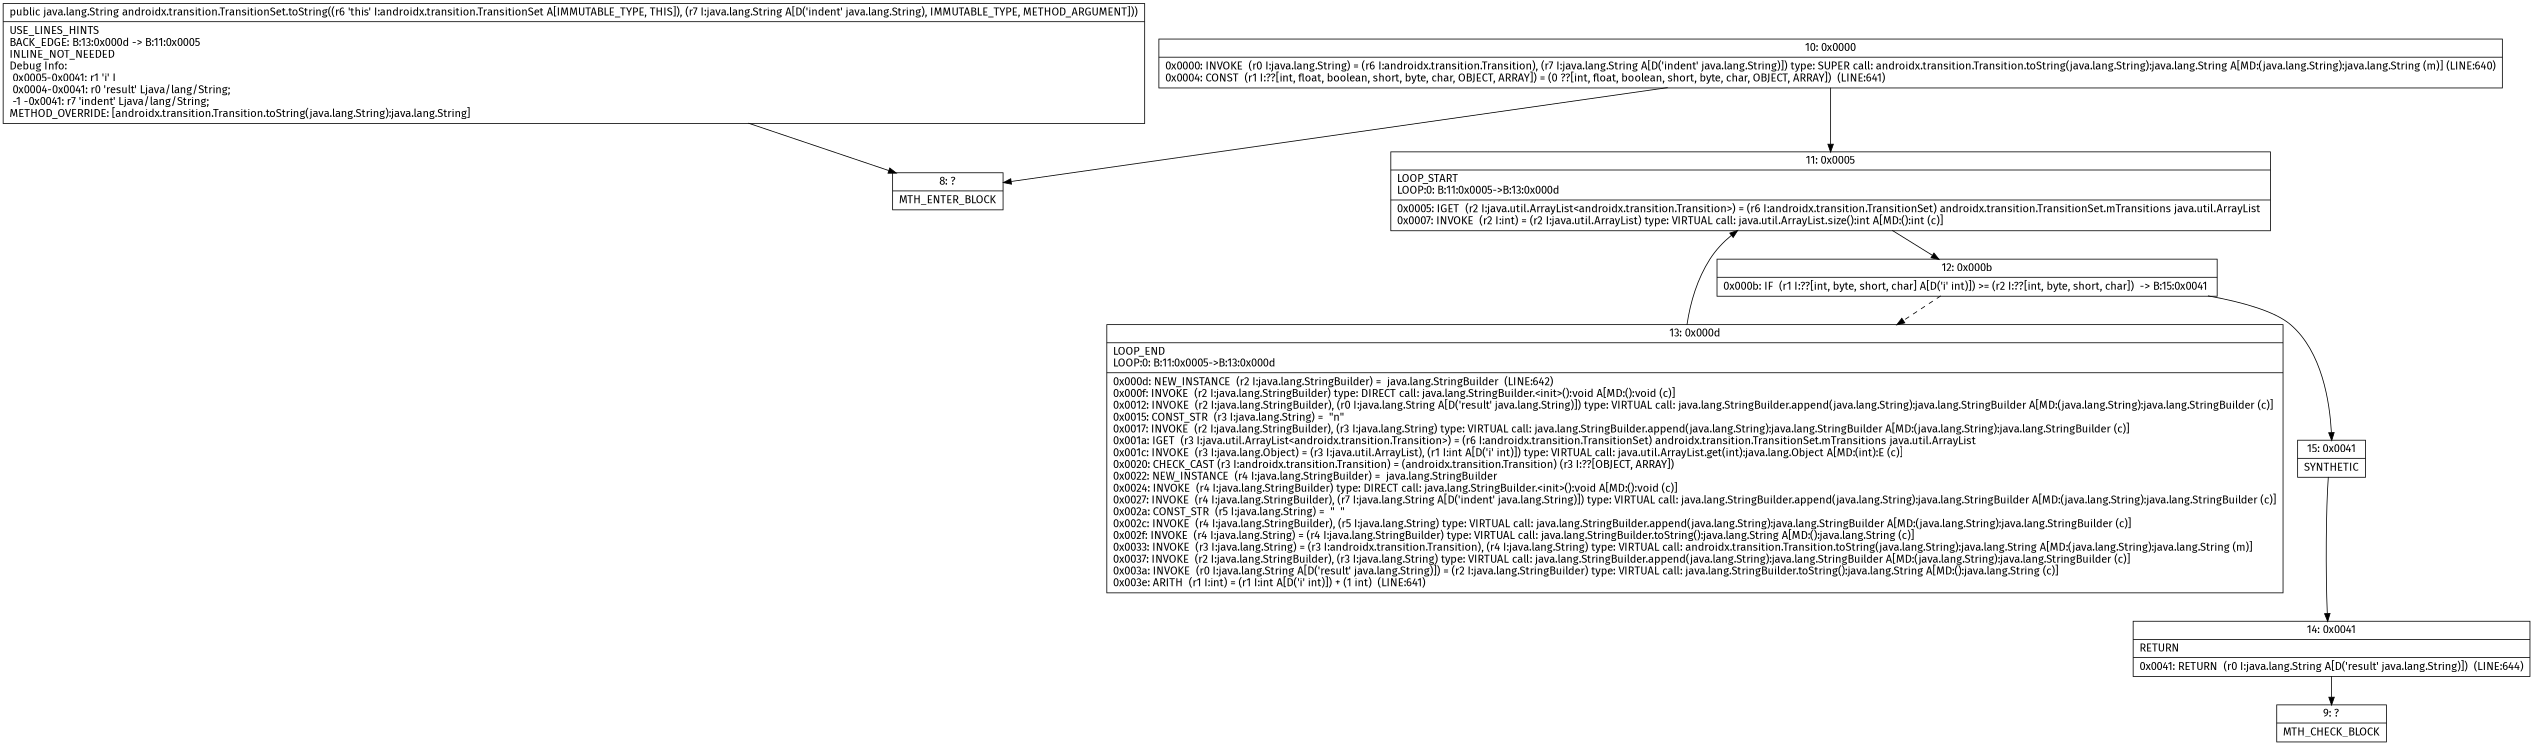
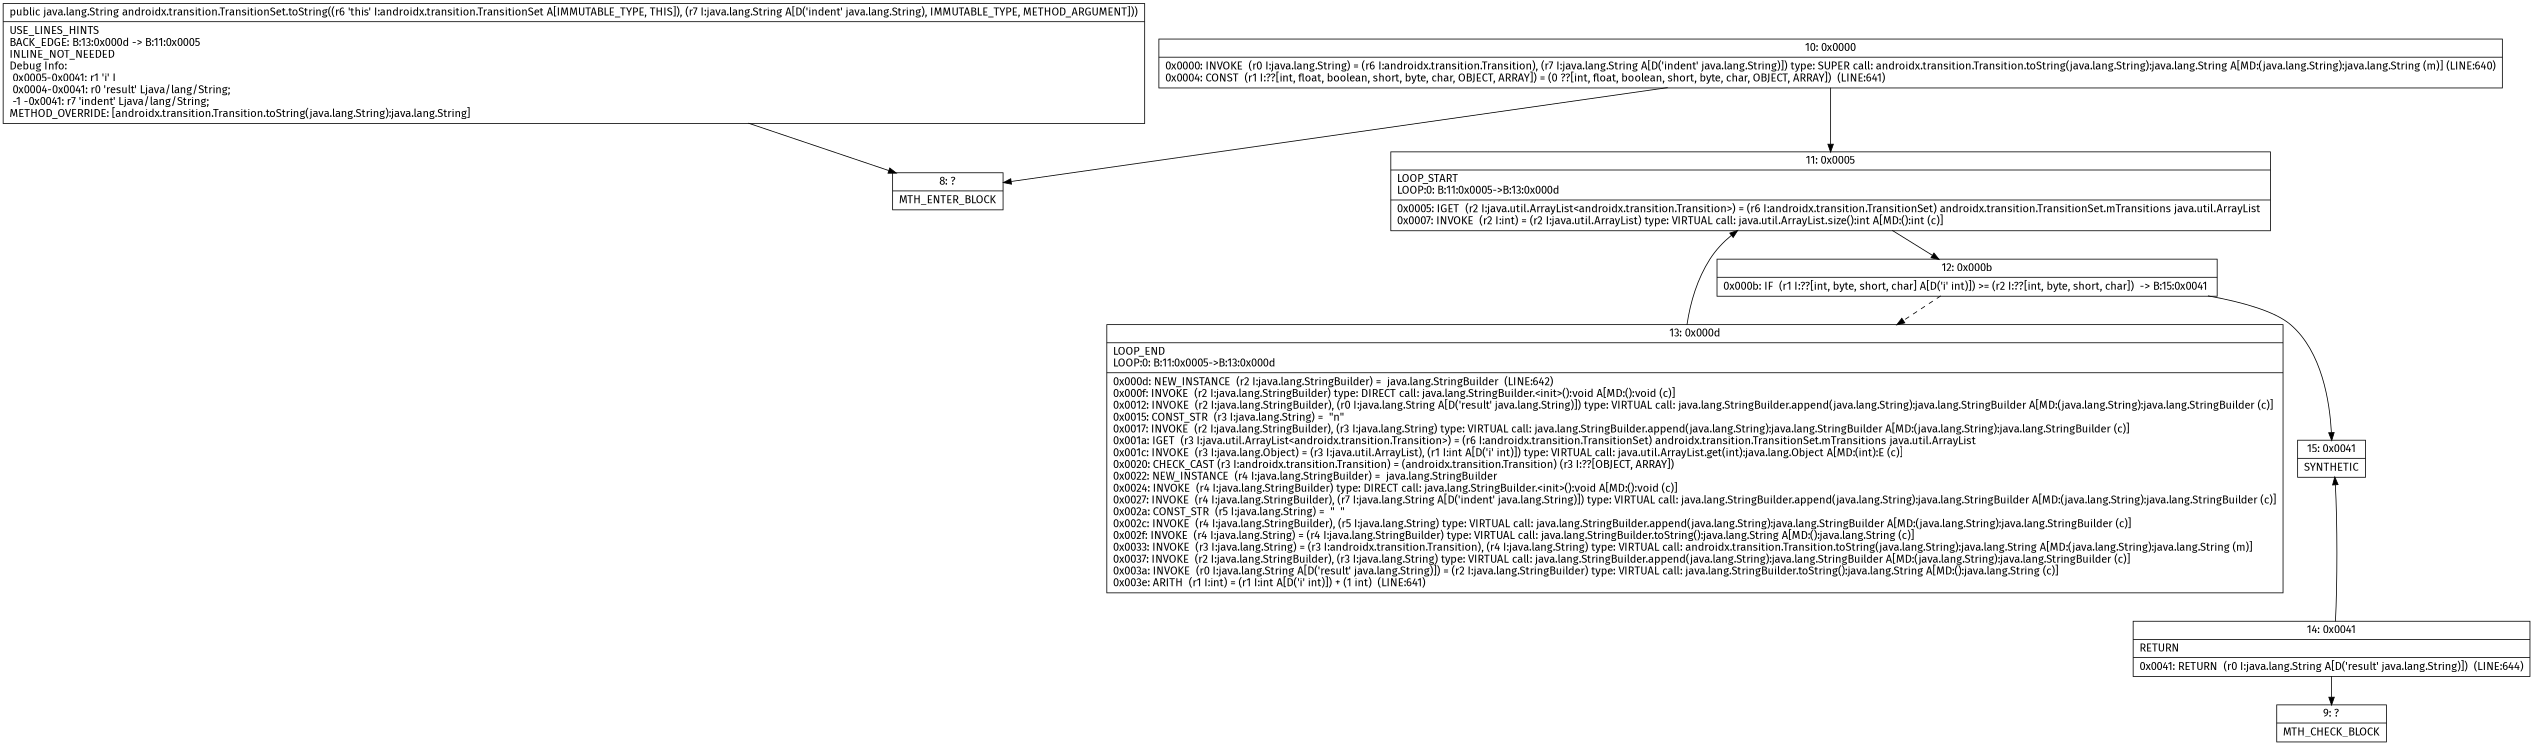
(2326, 545) -> (2337, 553)
